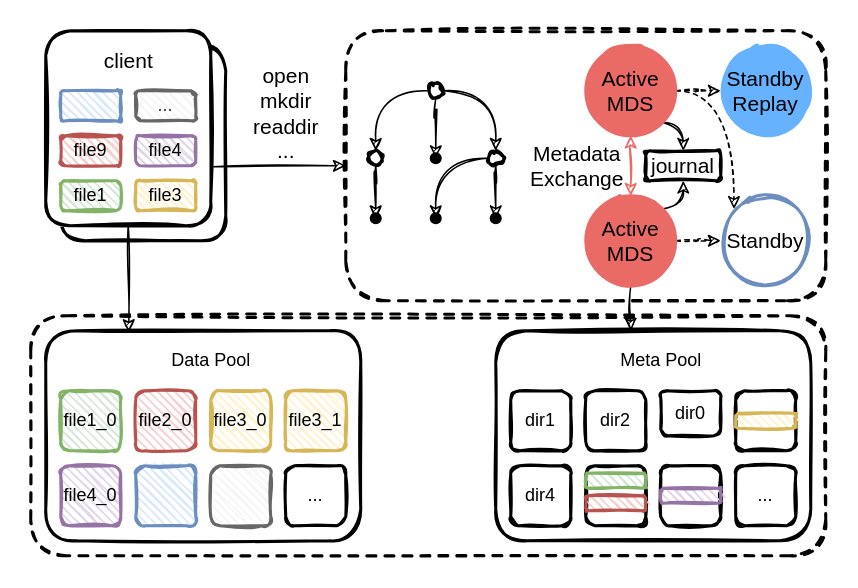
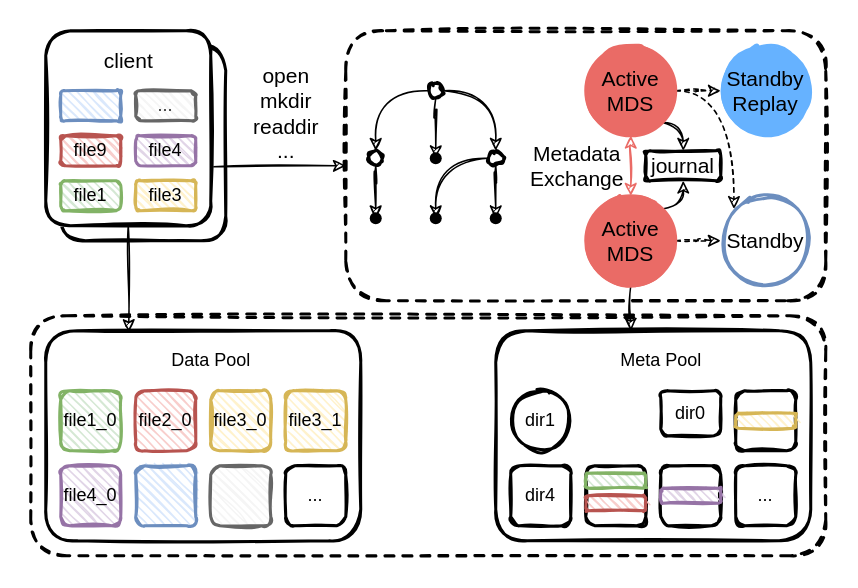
(541, 421) -> (541, 421)
(616, 421) -> none
